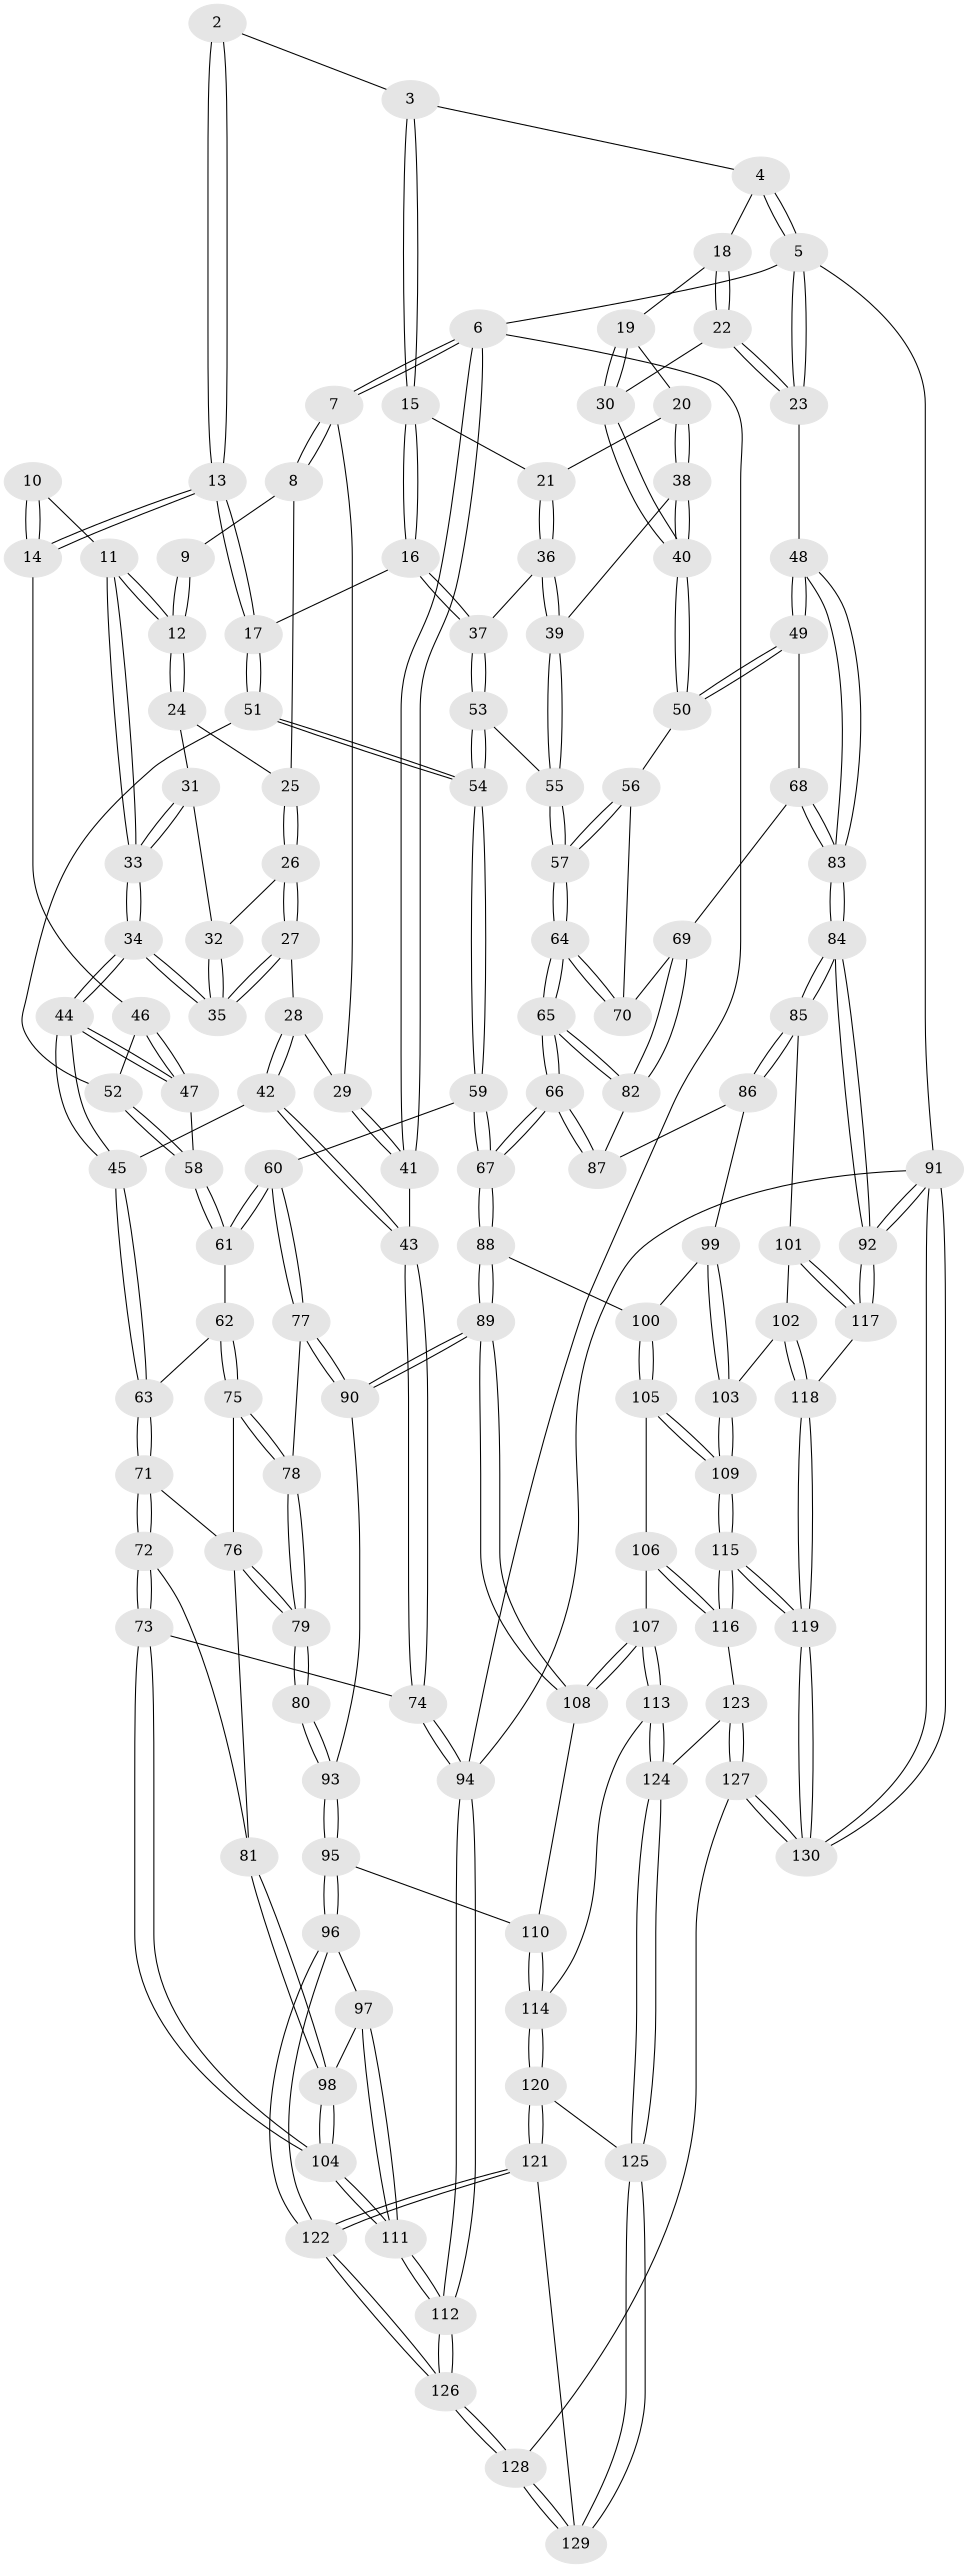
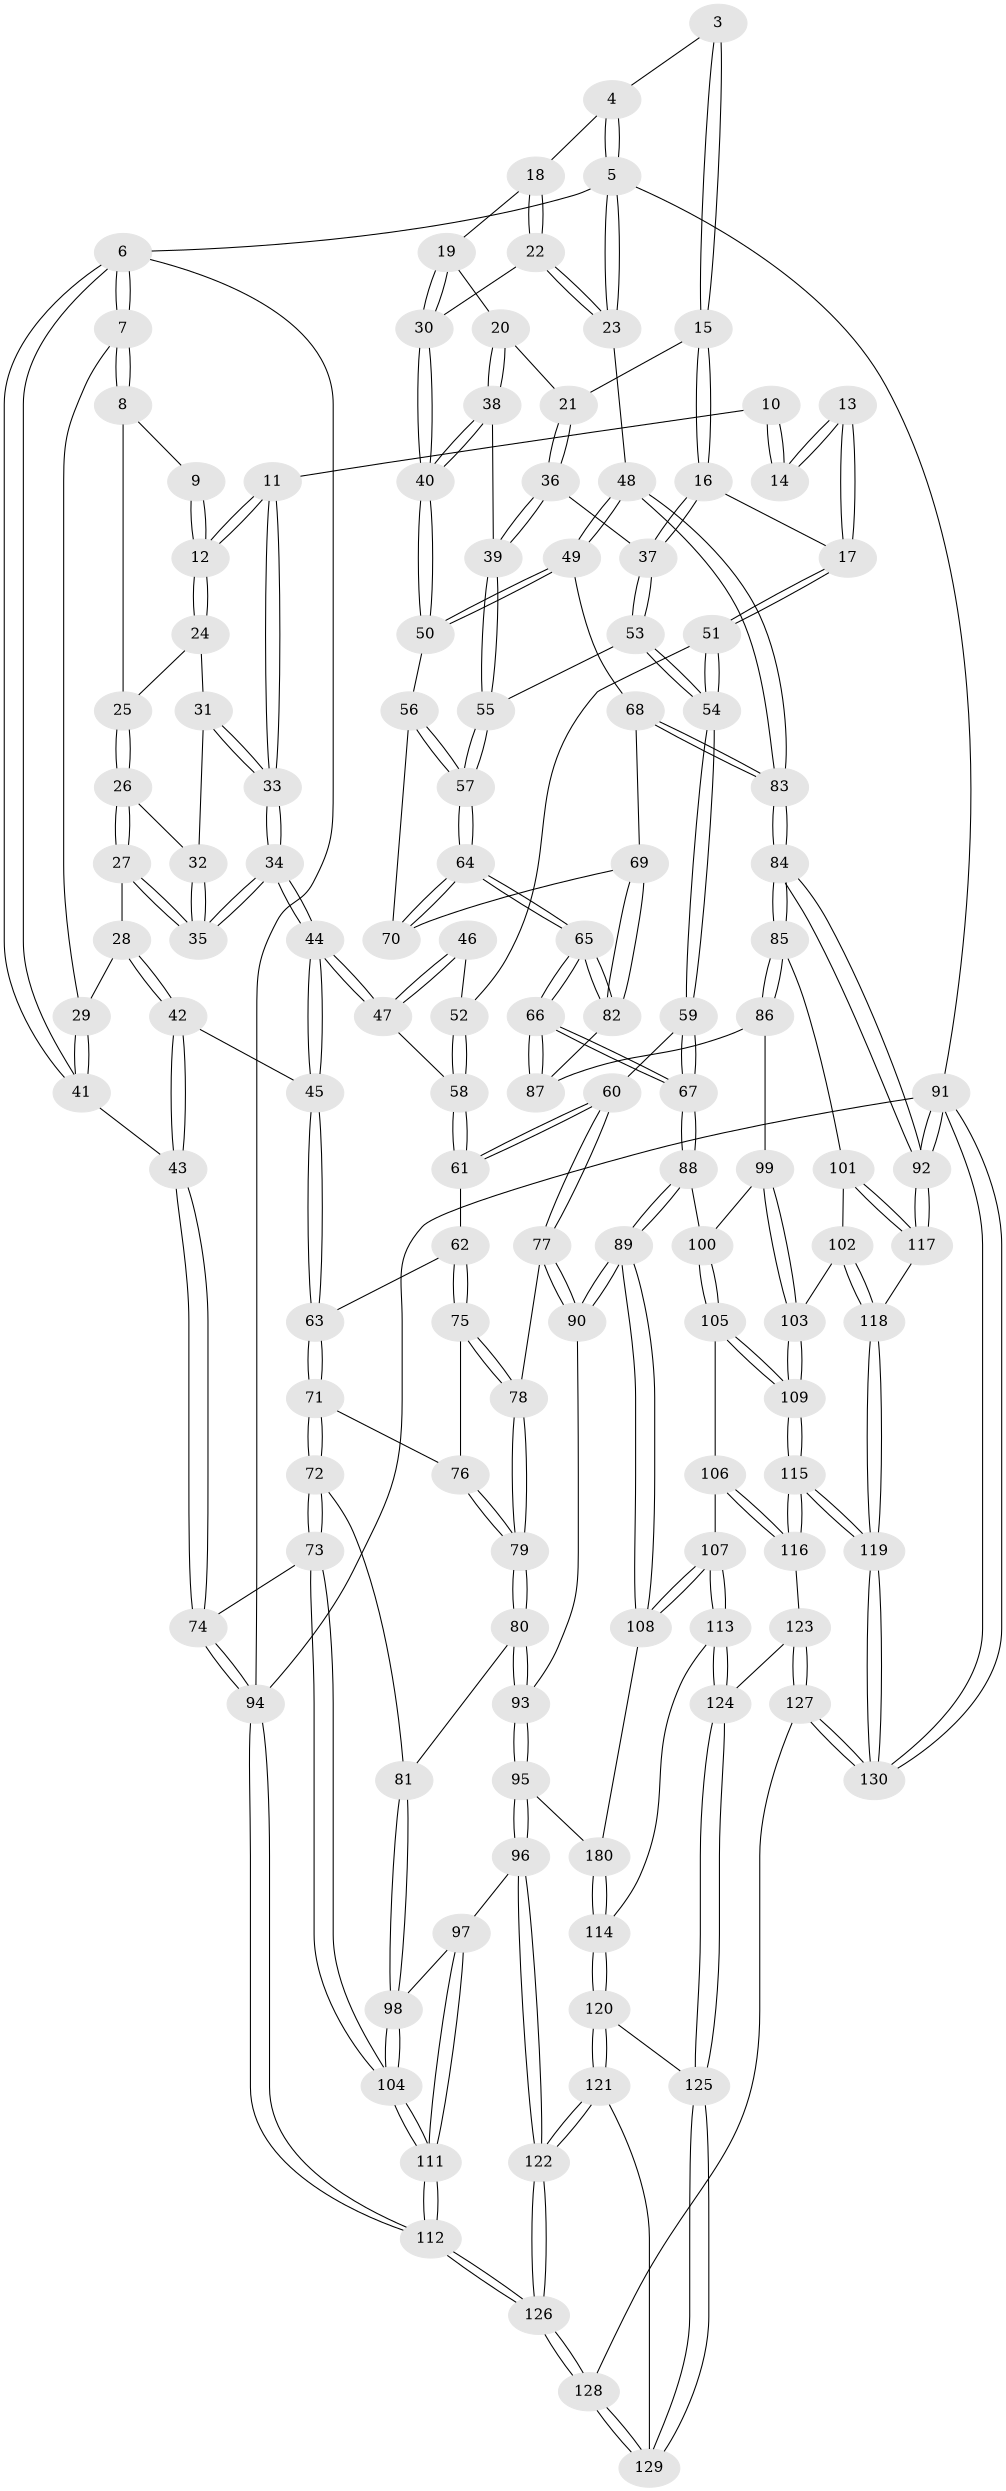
(218, 23) -> none
(33, 806) -> none
(241, 1704) -> (462, 1704)
(536, 1933) -> (600, 1857)
